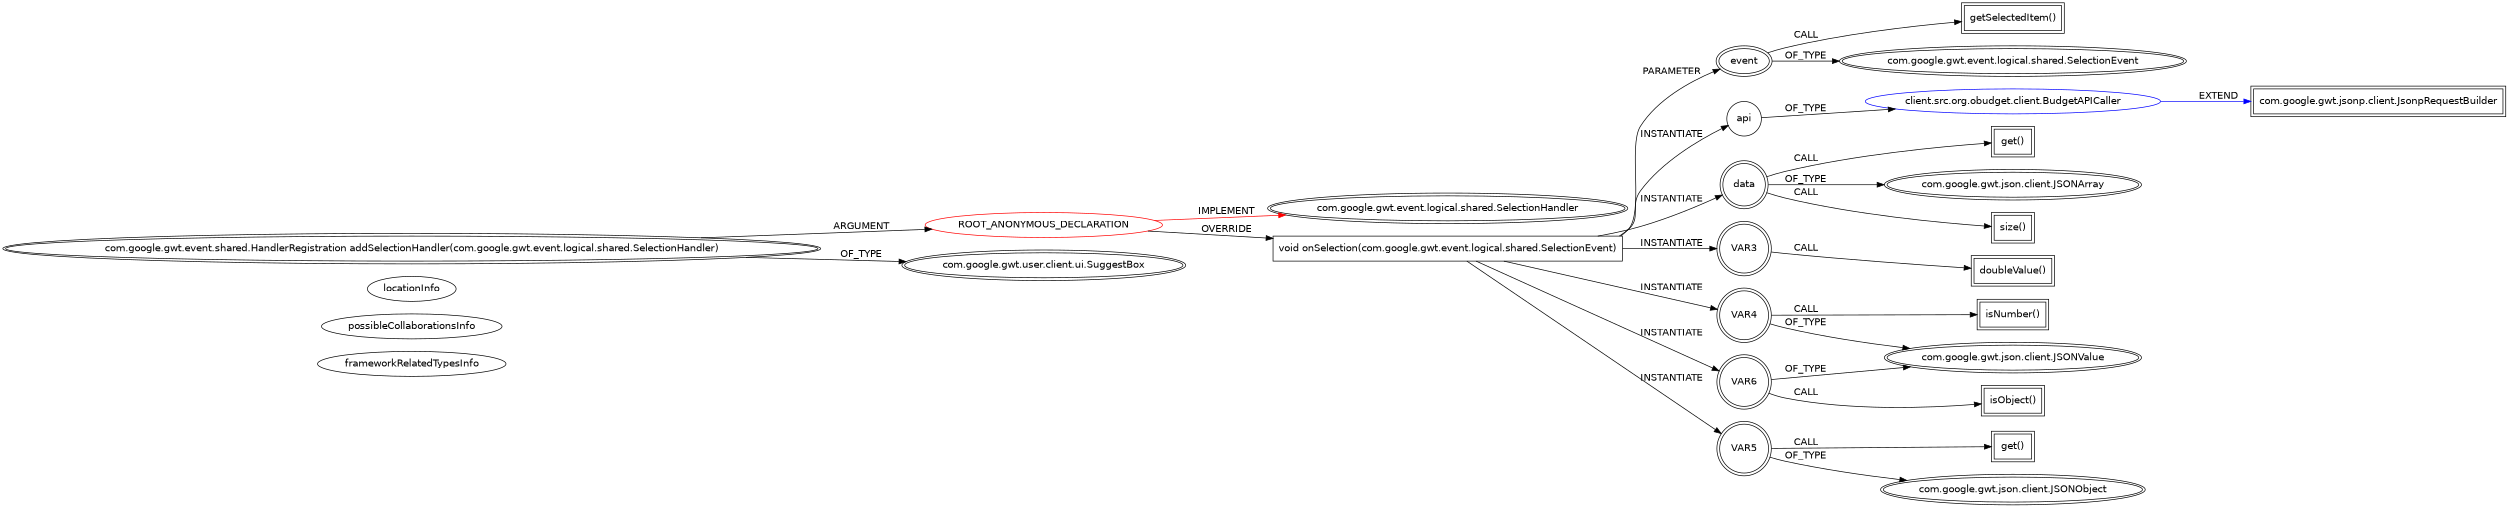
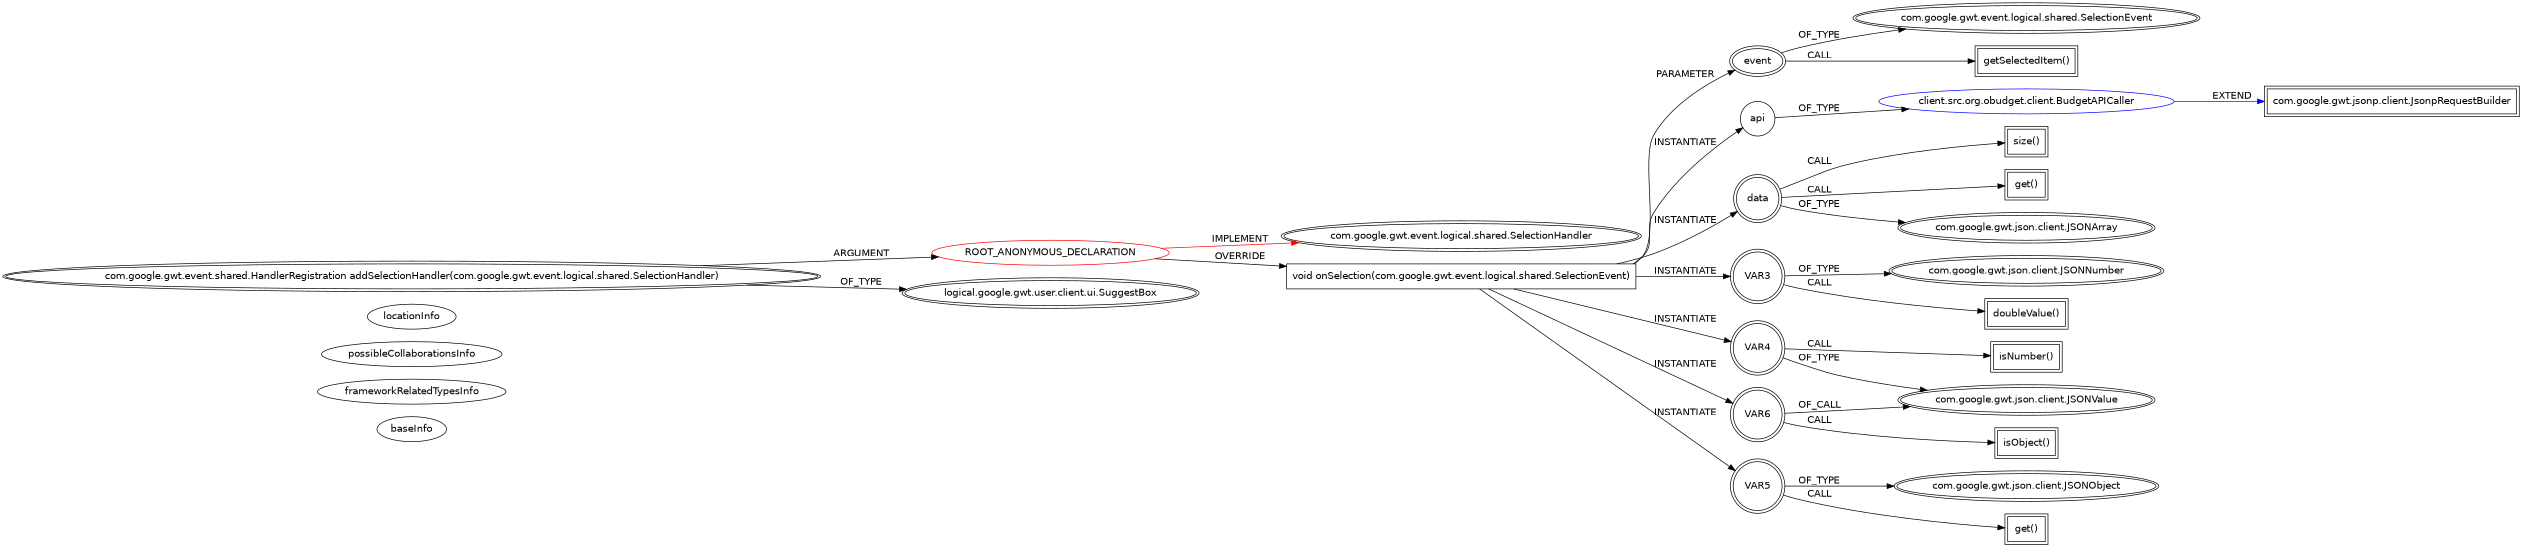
(1044, 265) -> (1051, 293)
none -> (2026, 271)
(1806, 369) -> (1819, 405)
none -> (412, 429)
